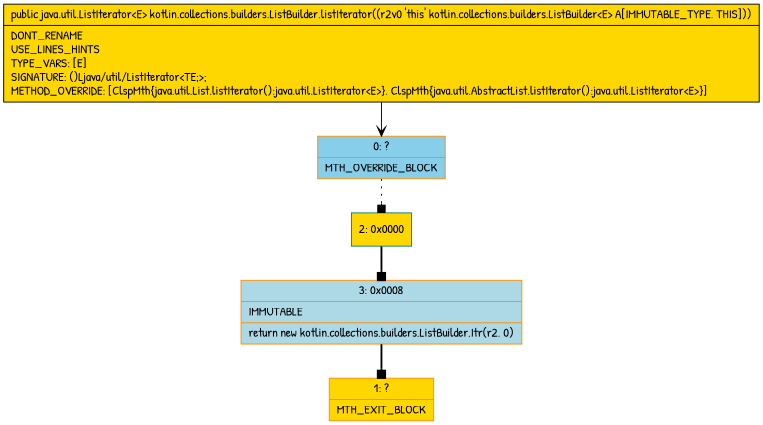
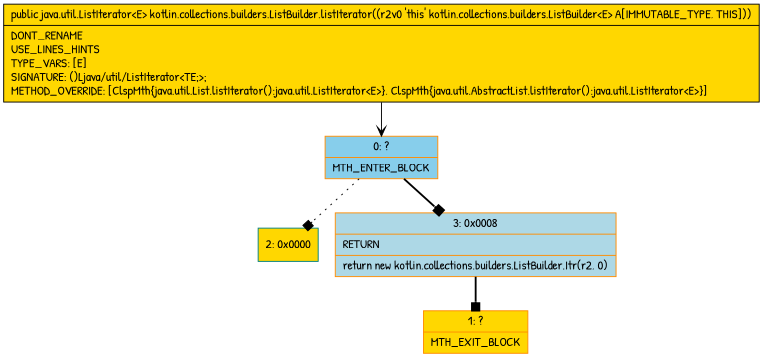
(381, 168) -> (381, 168)
(381, 259) -> (419, 193)
(276, 312) -> (361, 244)
